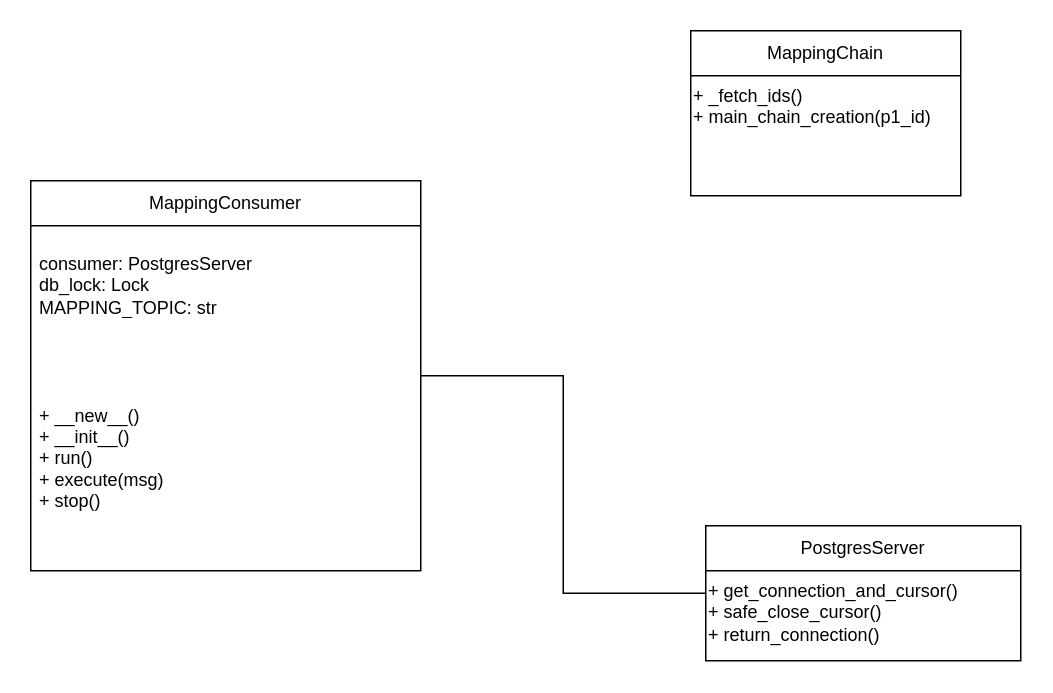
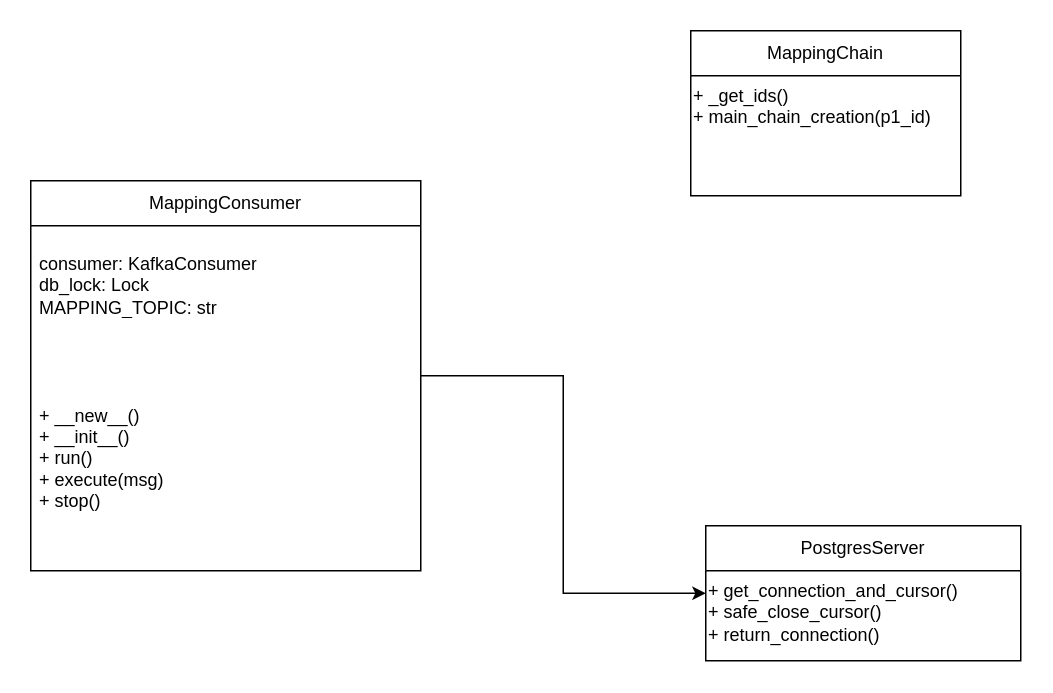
(823, 108) -> (823, 108)
(156, 286) -> (151, 286)
(697, 593) -> (694, 593)
